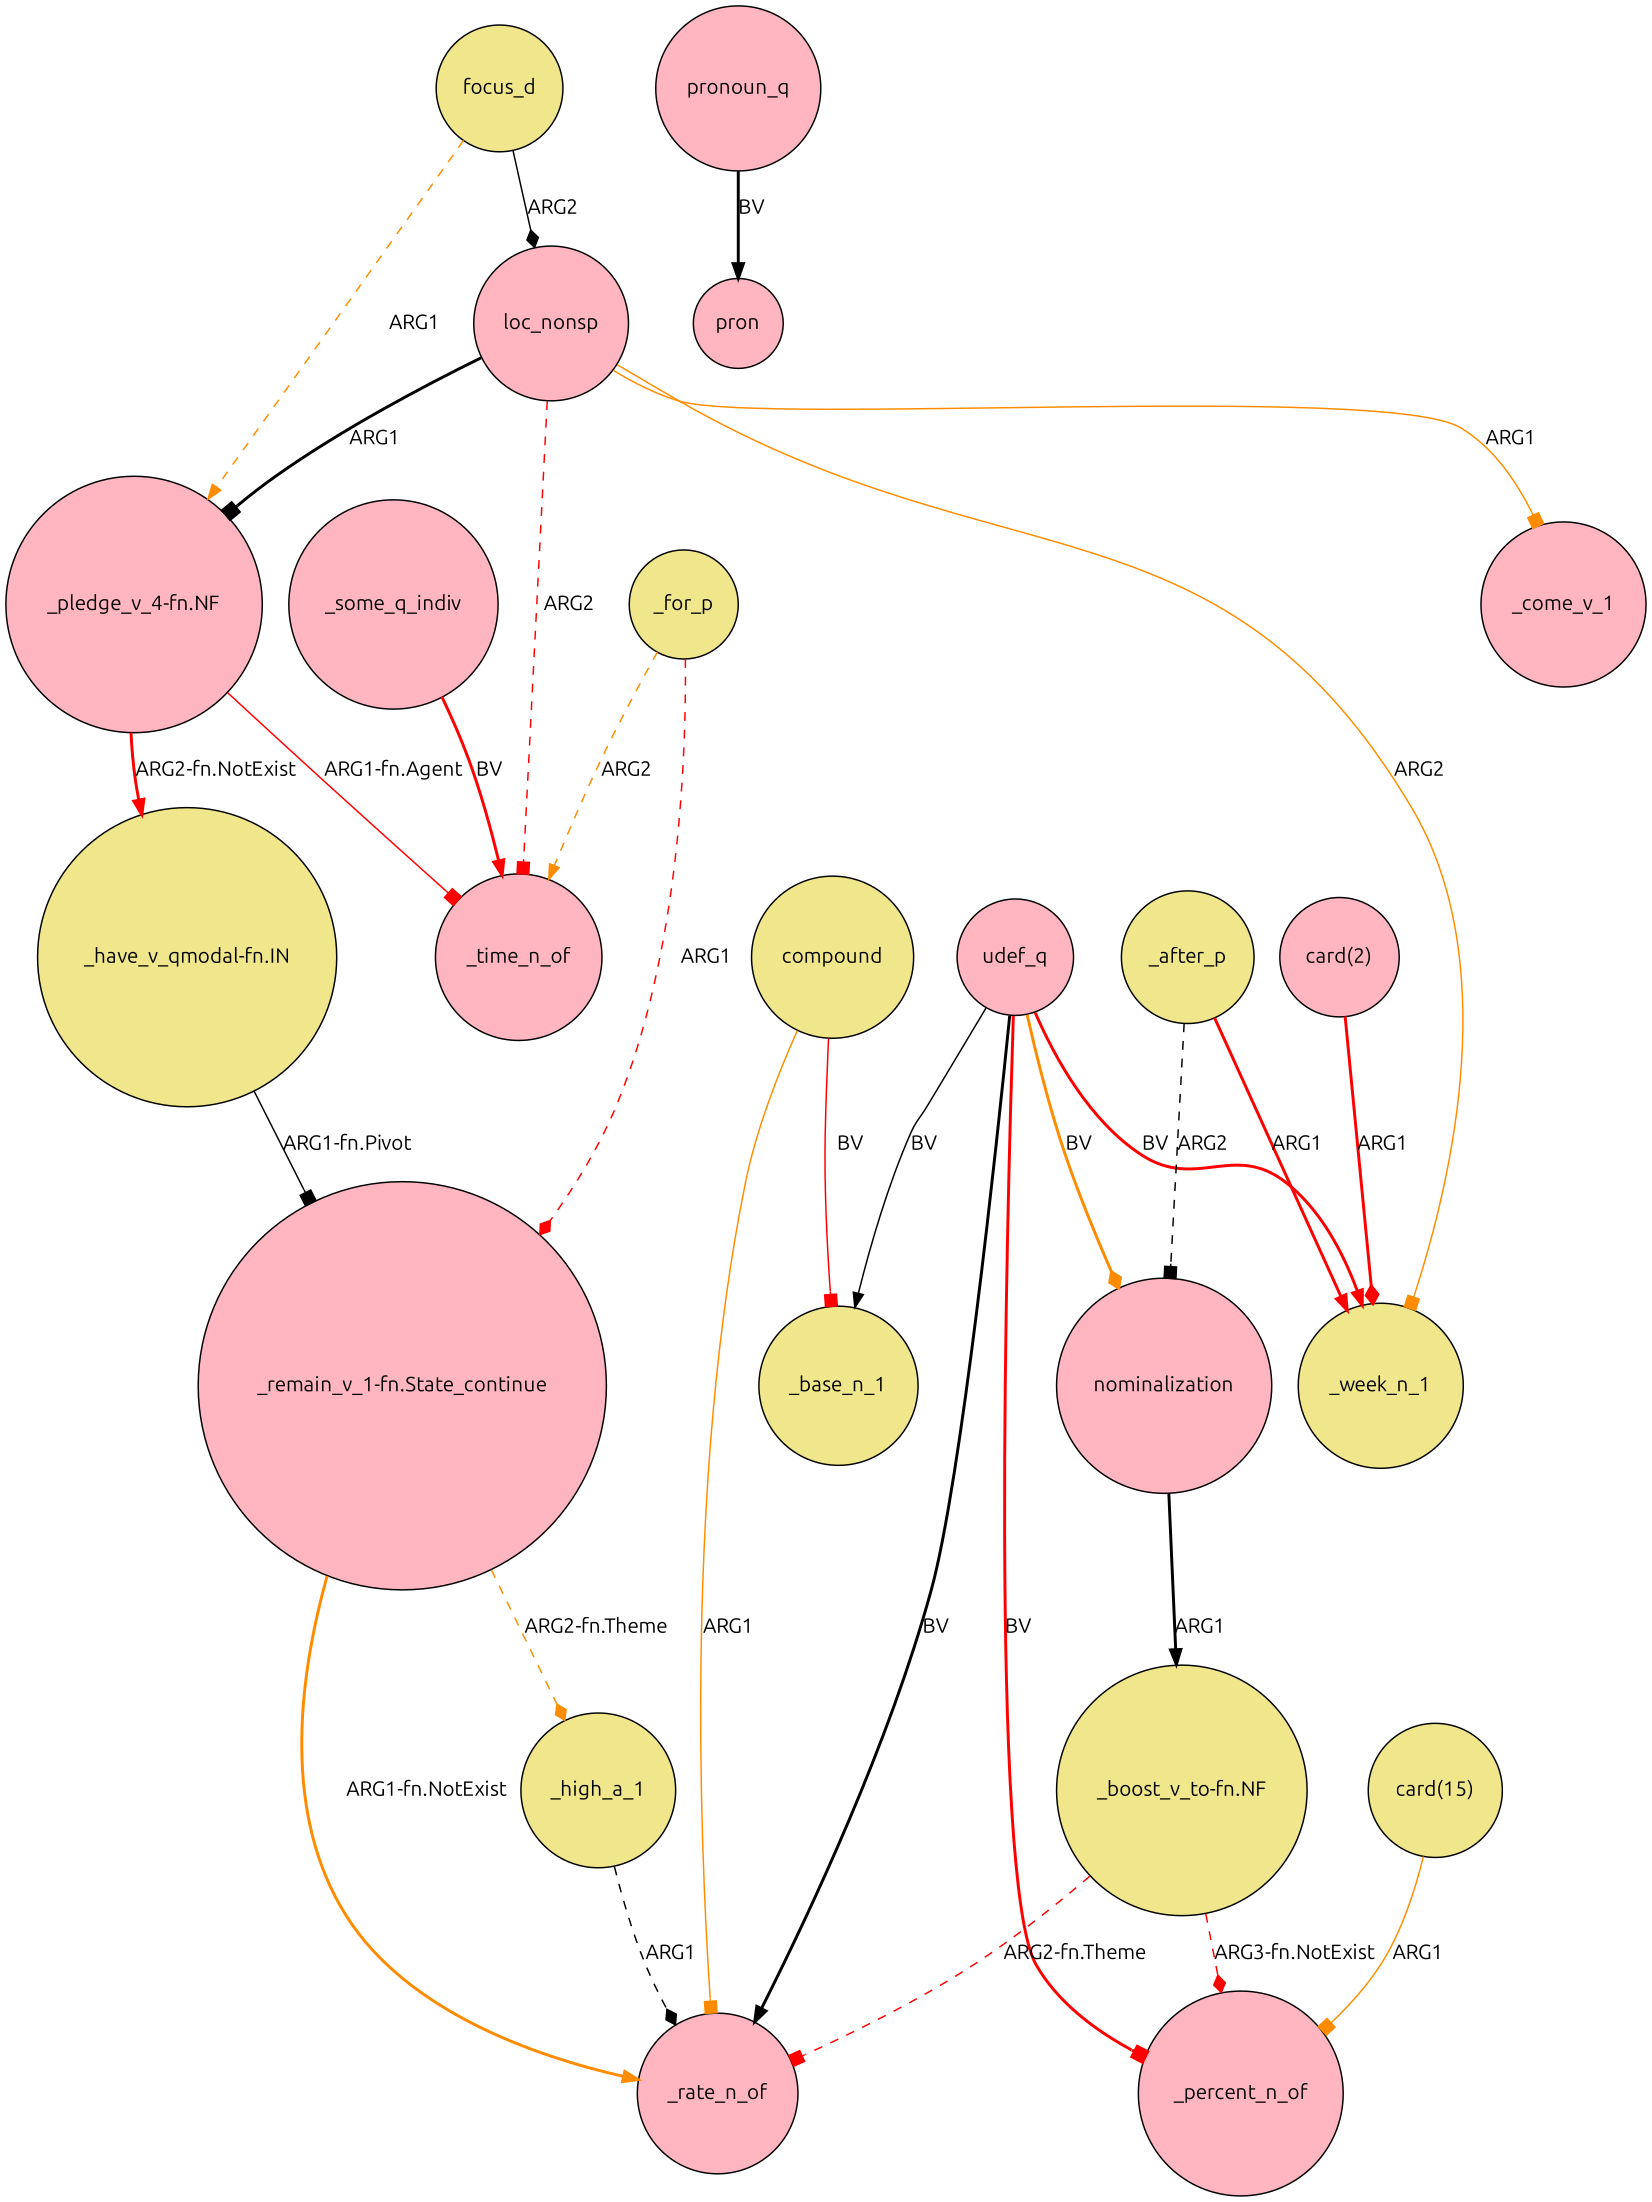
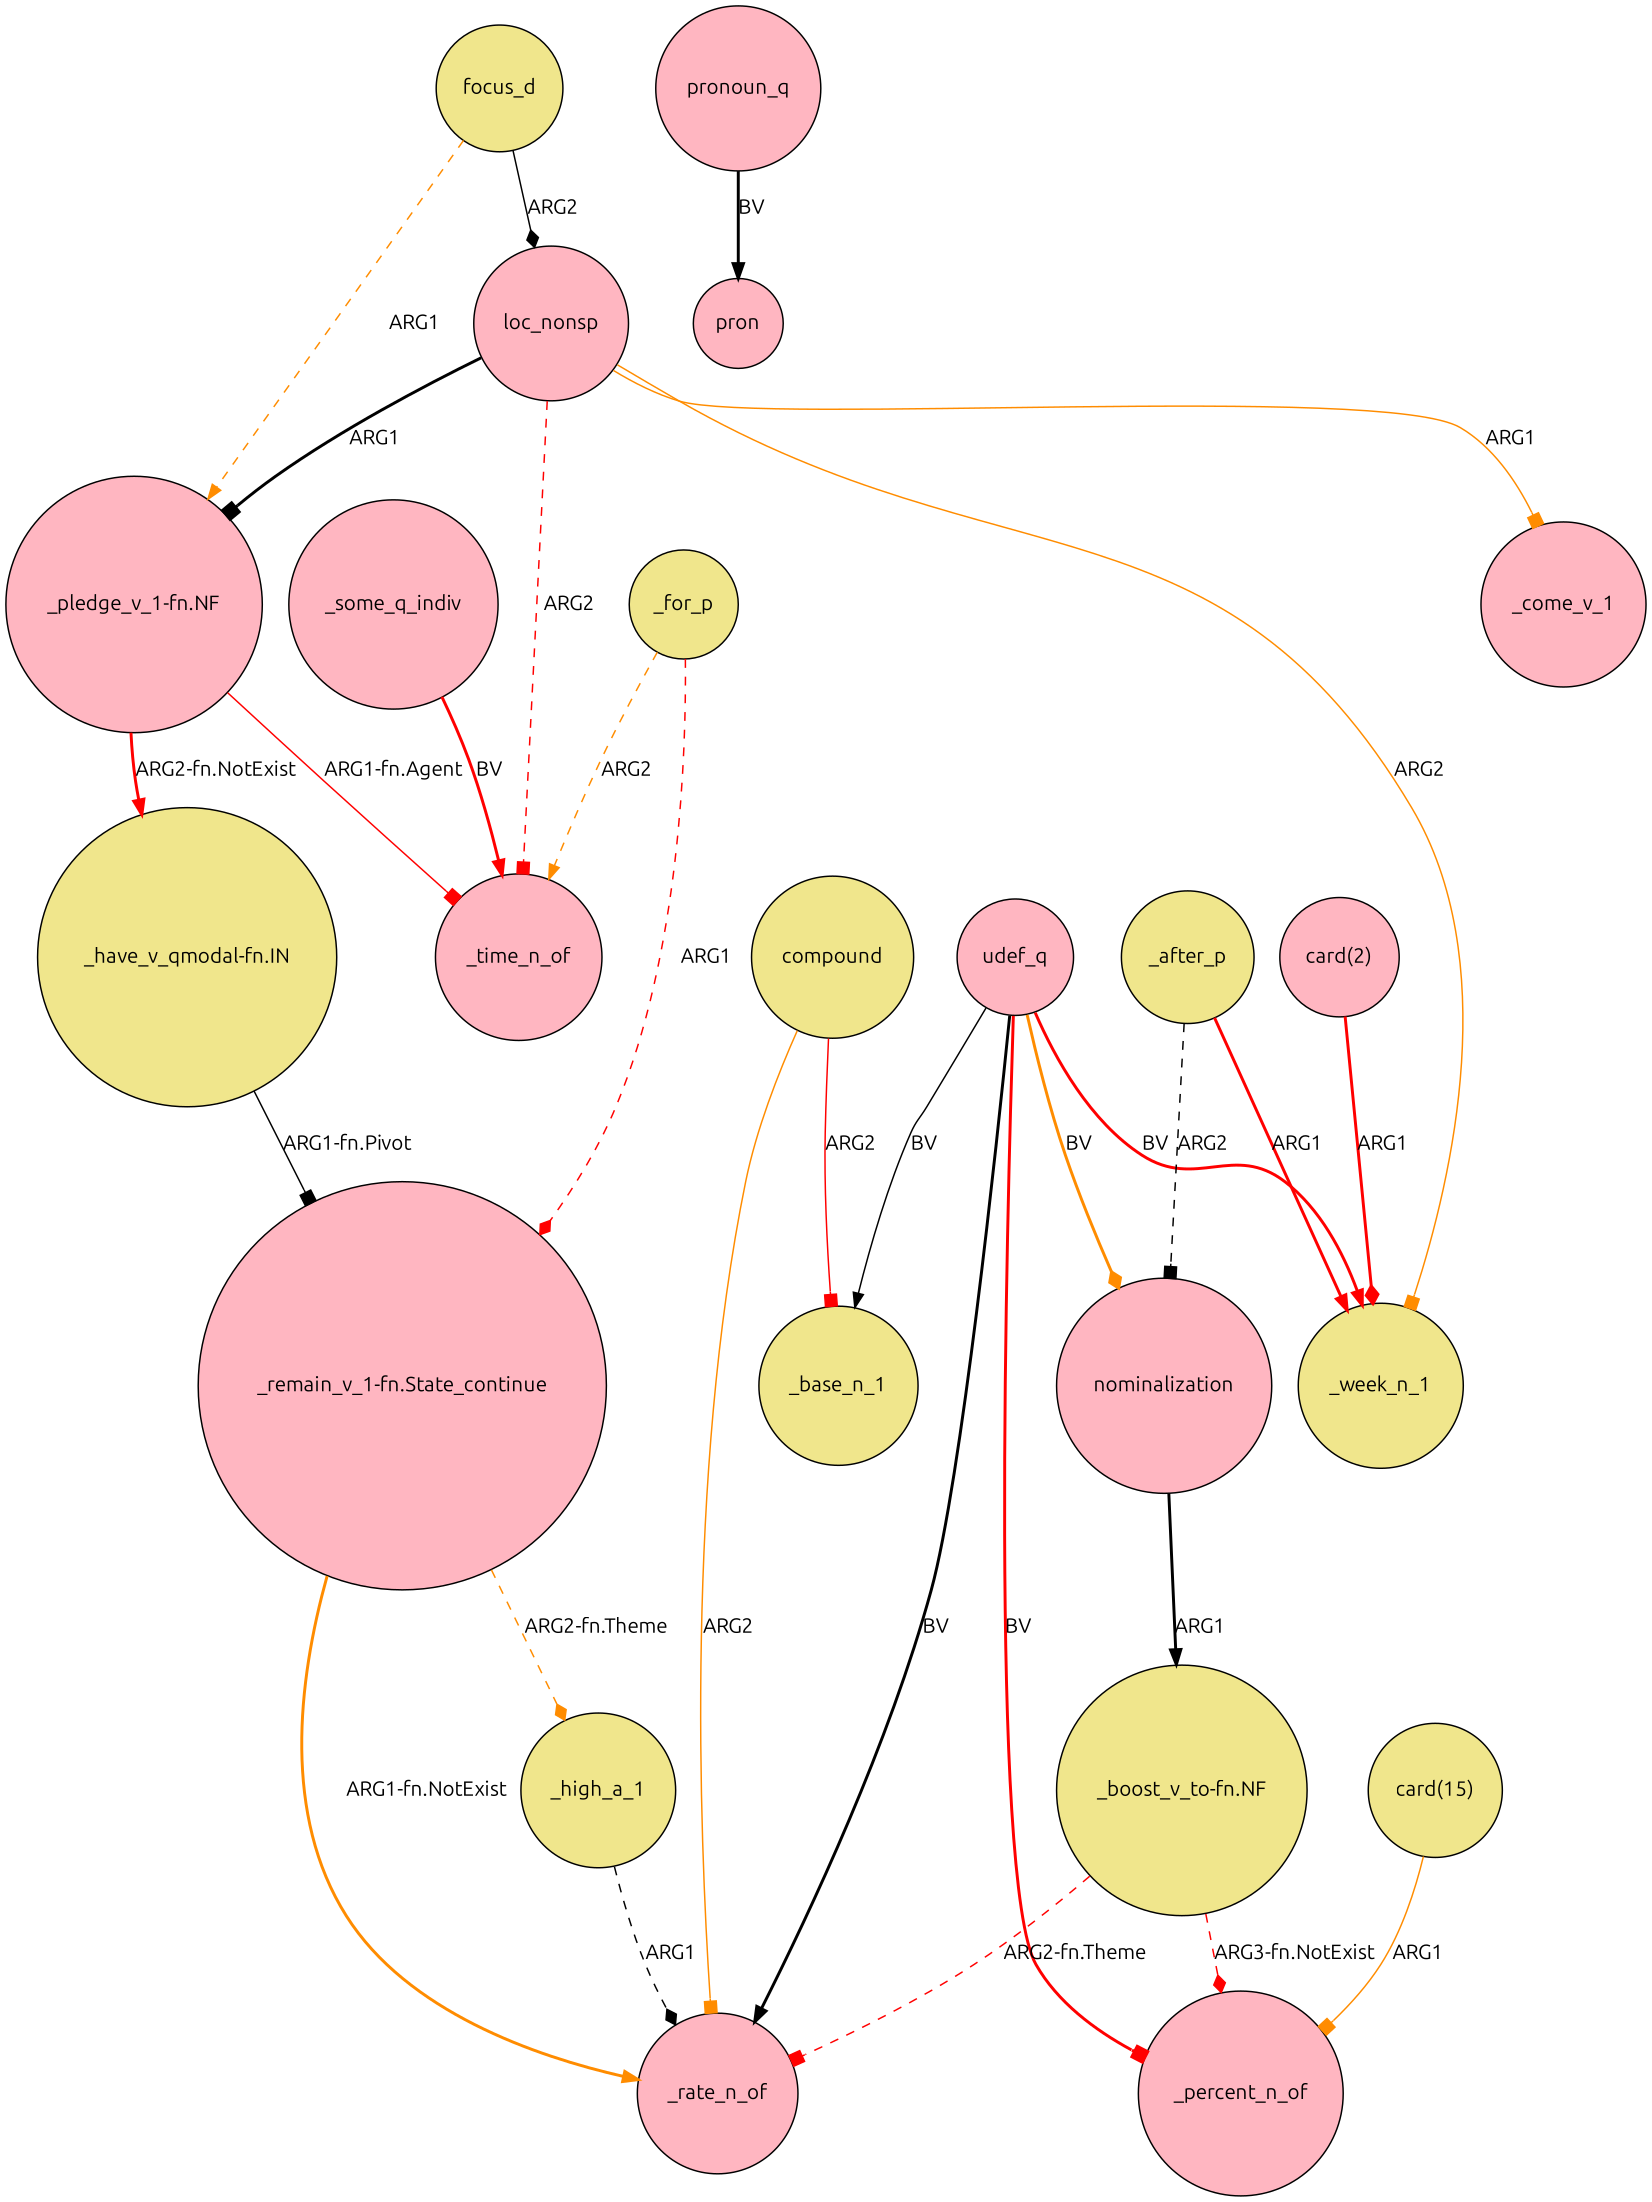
(134, 604) -> (134, 604)
(851, 1144) -> (851, 1144)
(729, 1627) -> (729, 1627)
